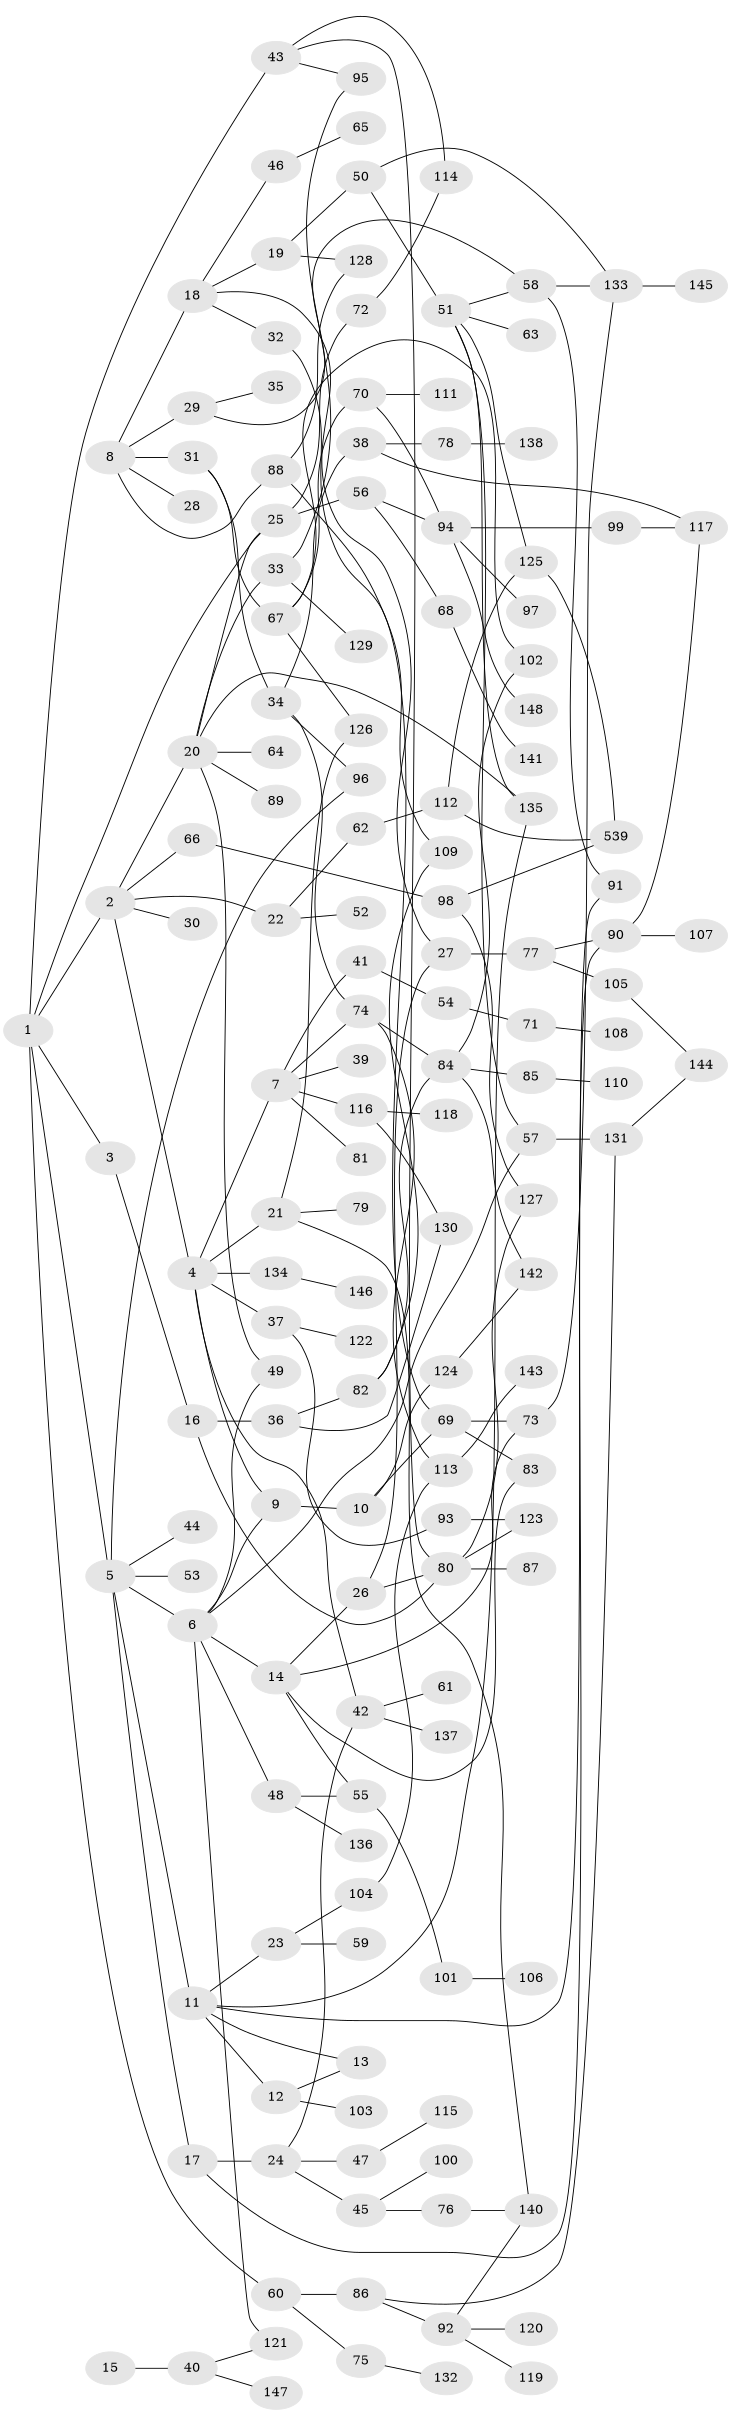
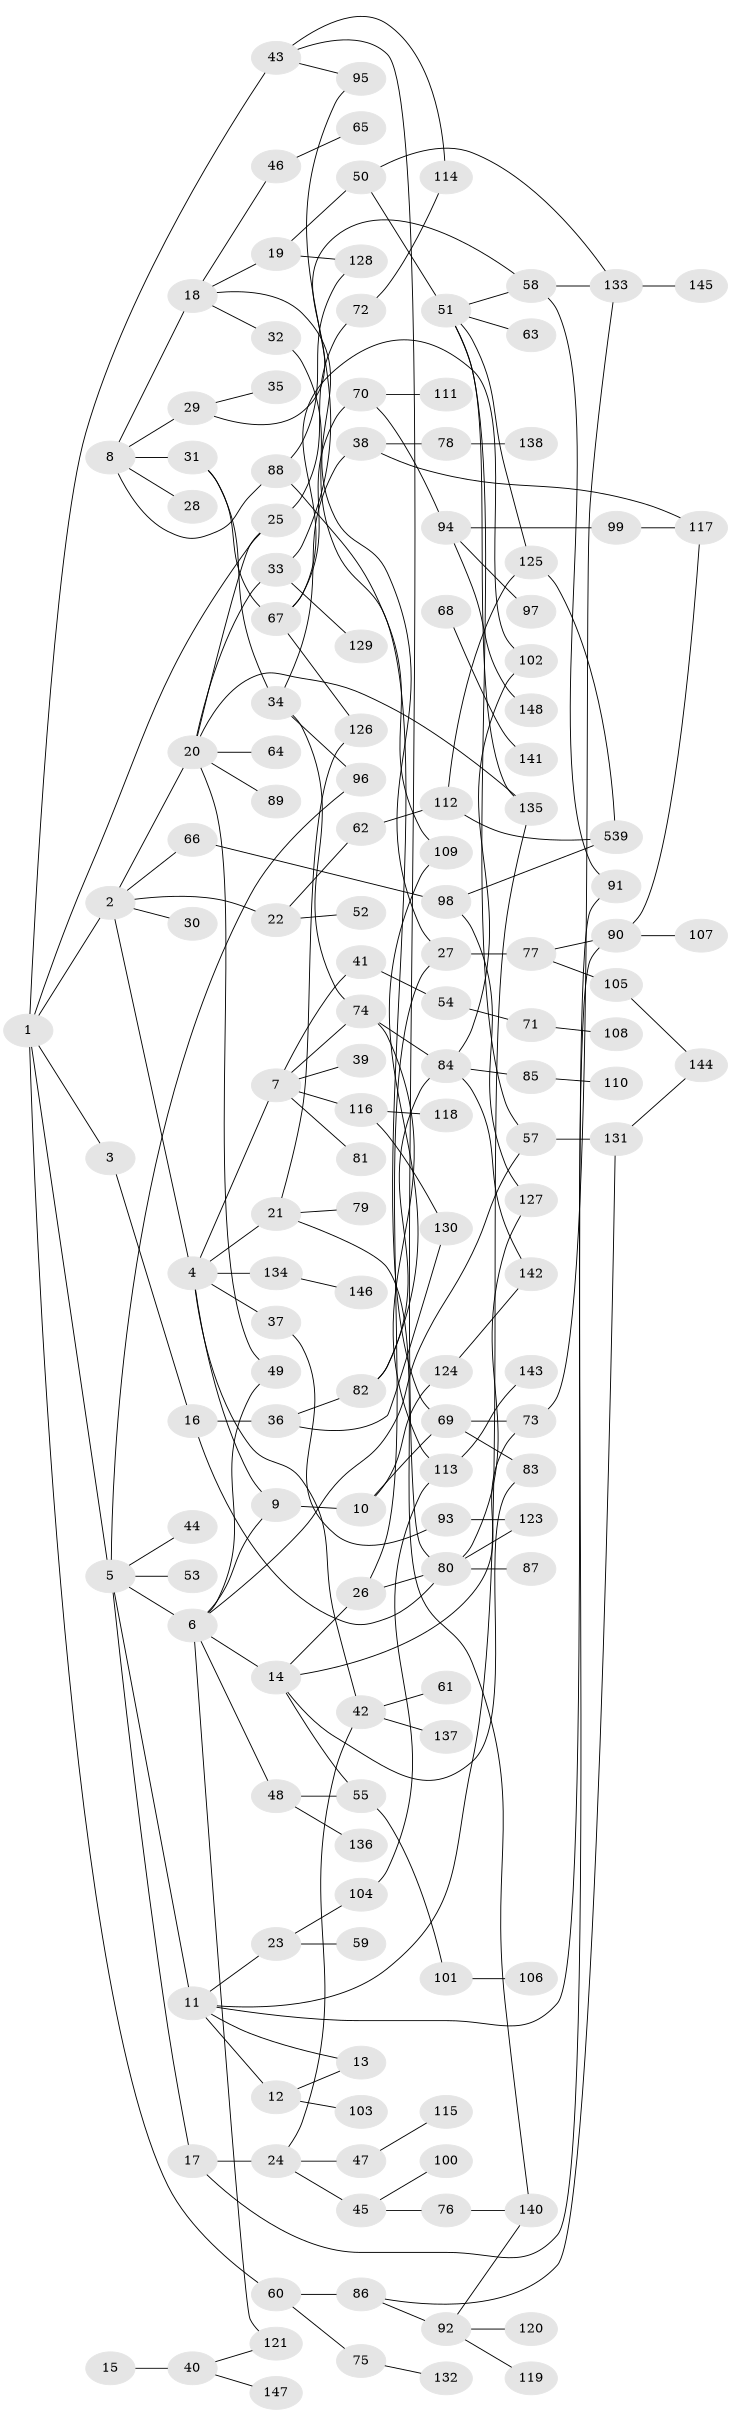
(361, 493) -> none
(361, 1342) -> none
